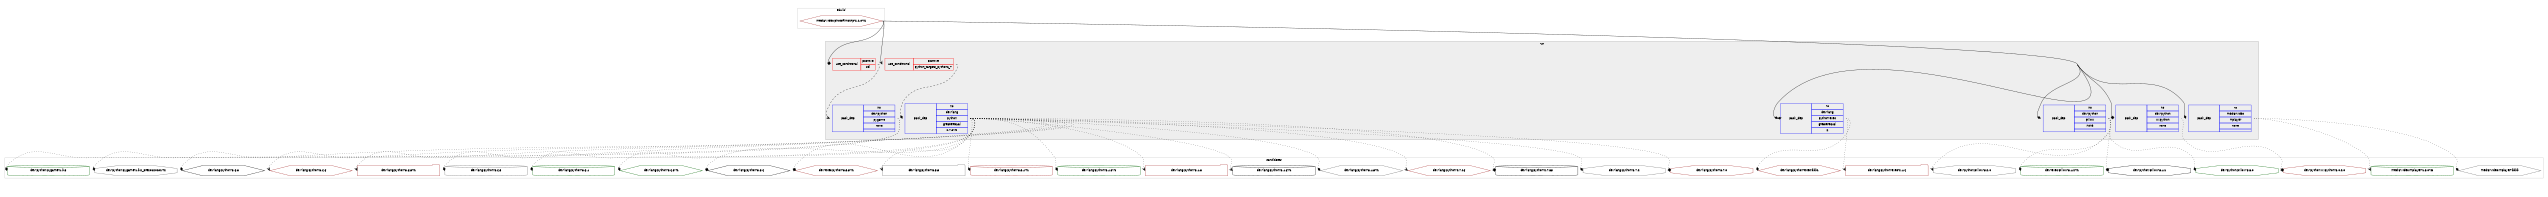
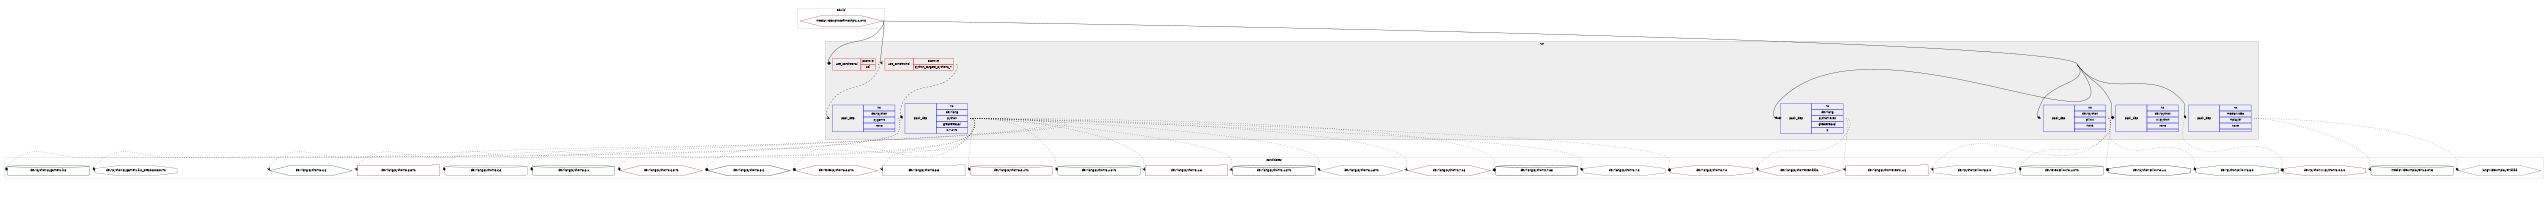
(223, 171) -> none
(311, 171) -> (311, 171)
(661, 171) -> (661, 171)
(2500, 171) -> (2500, 171)
